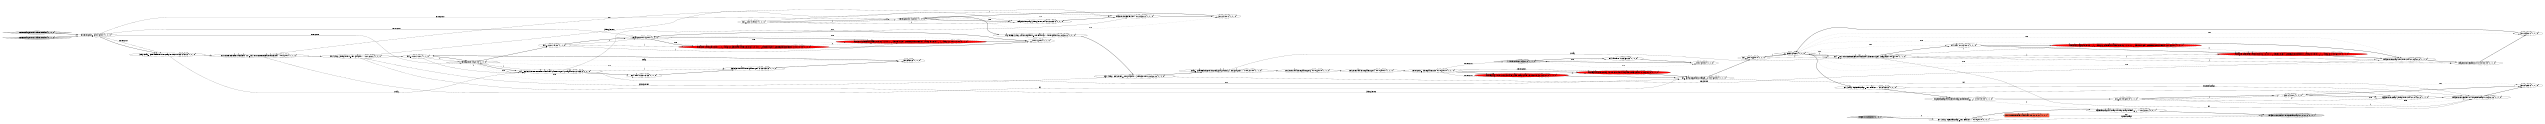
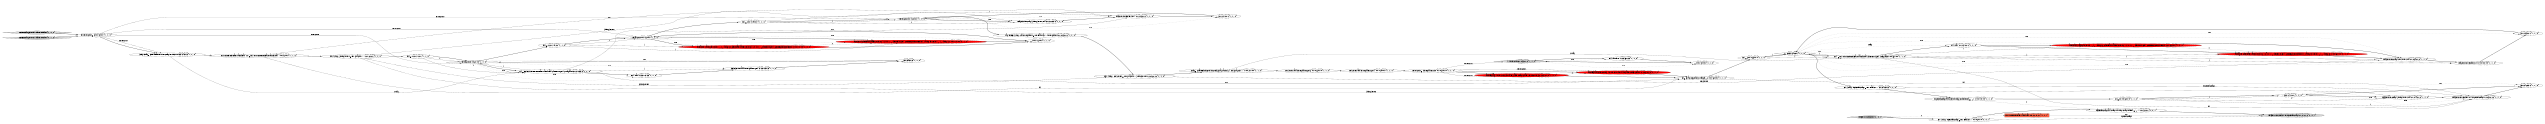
none -> (692, 26)
(1870, 45) -> (1870, 45)
(666, 57) -> (699, 62)
(644, 60) -> (644, 60)
